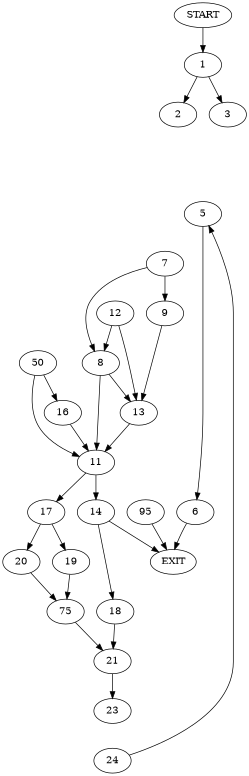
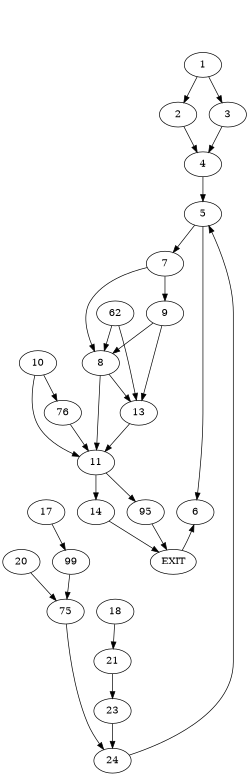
(203, 15) -> none
none -> (203, 164)
none -> (186, 236)
(115, 313) -> (115, 313)
none -> (136, 336)
(38, 363) -> (38, 363)
(63, 413) -> (63, 413)
(74, 485) -> (118, 485)
(182, 533) -> (187, 541)
(35, 534) -> none
(105, 558) -> none
(71, 562) -> (71, 562)
(87, 634) -> (76, 686)
none -> (113, 732)
